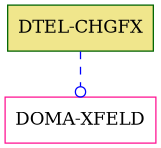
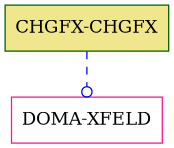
(80, 28) -> (87, 28)
